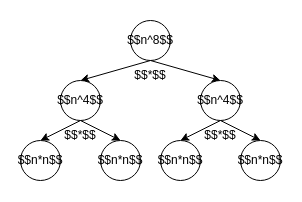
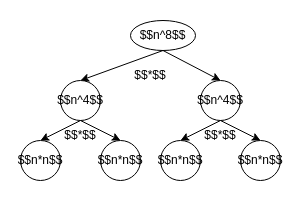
(151, 41) -> (163, 36)
